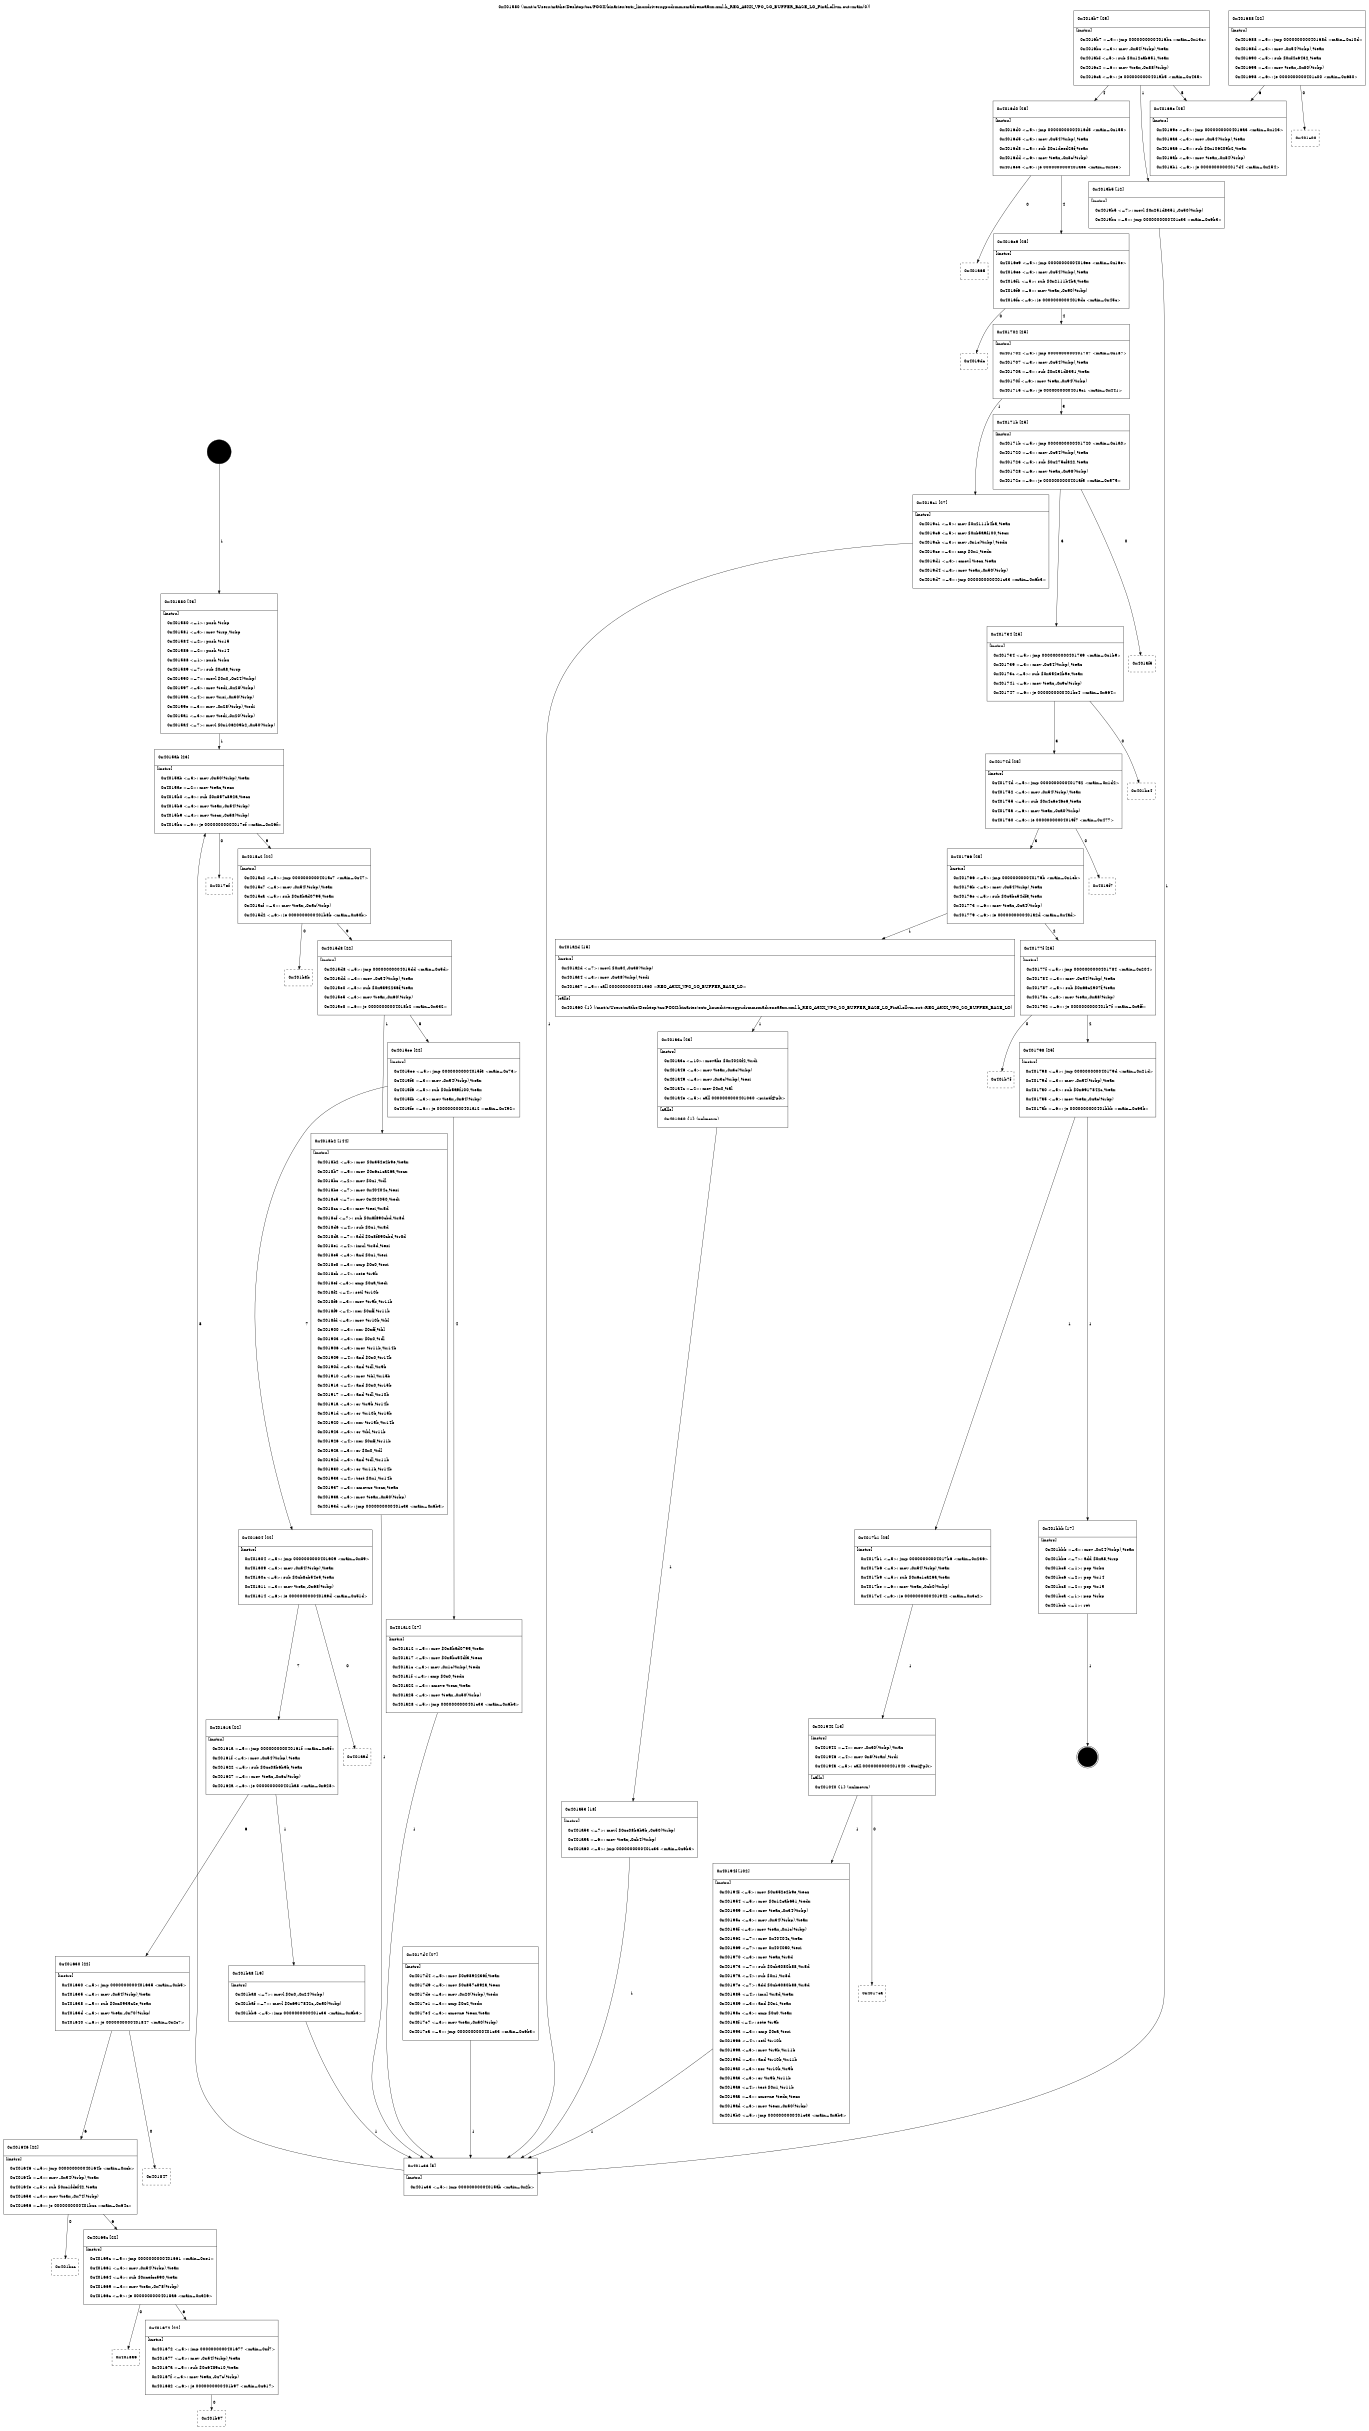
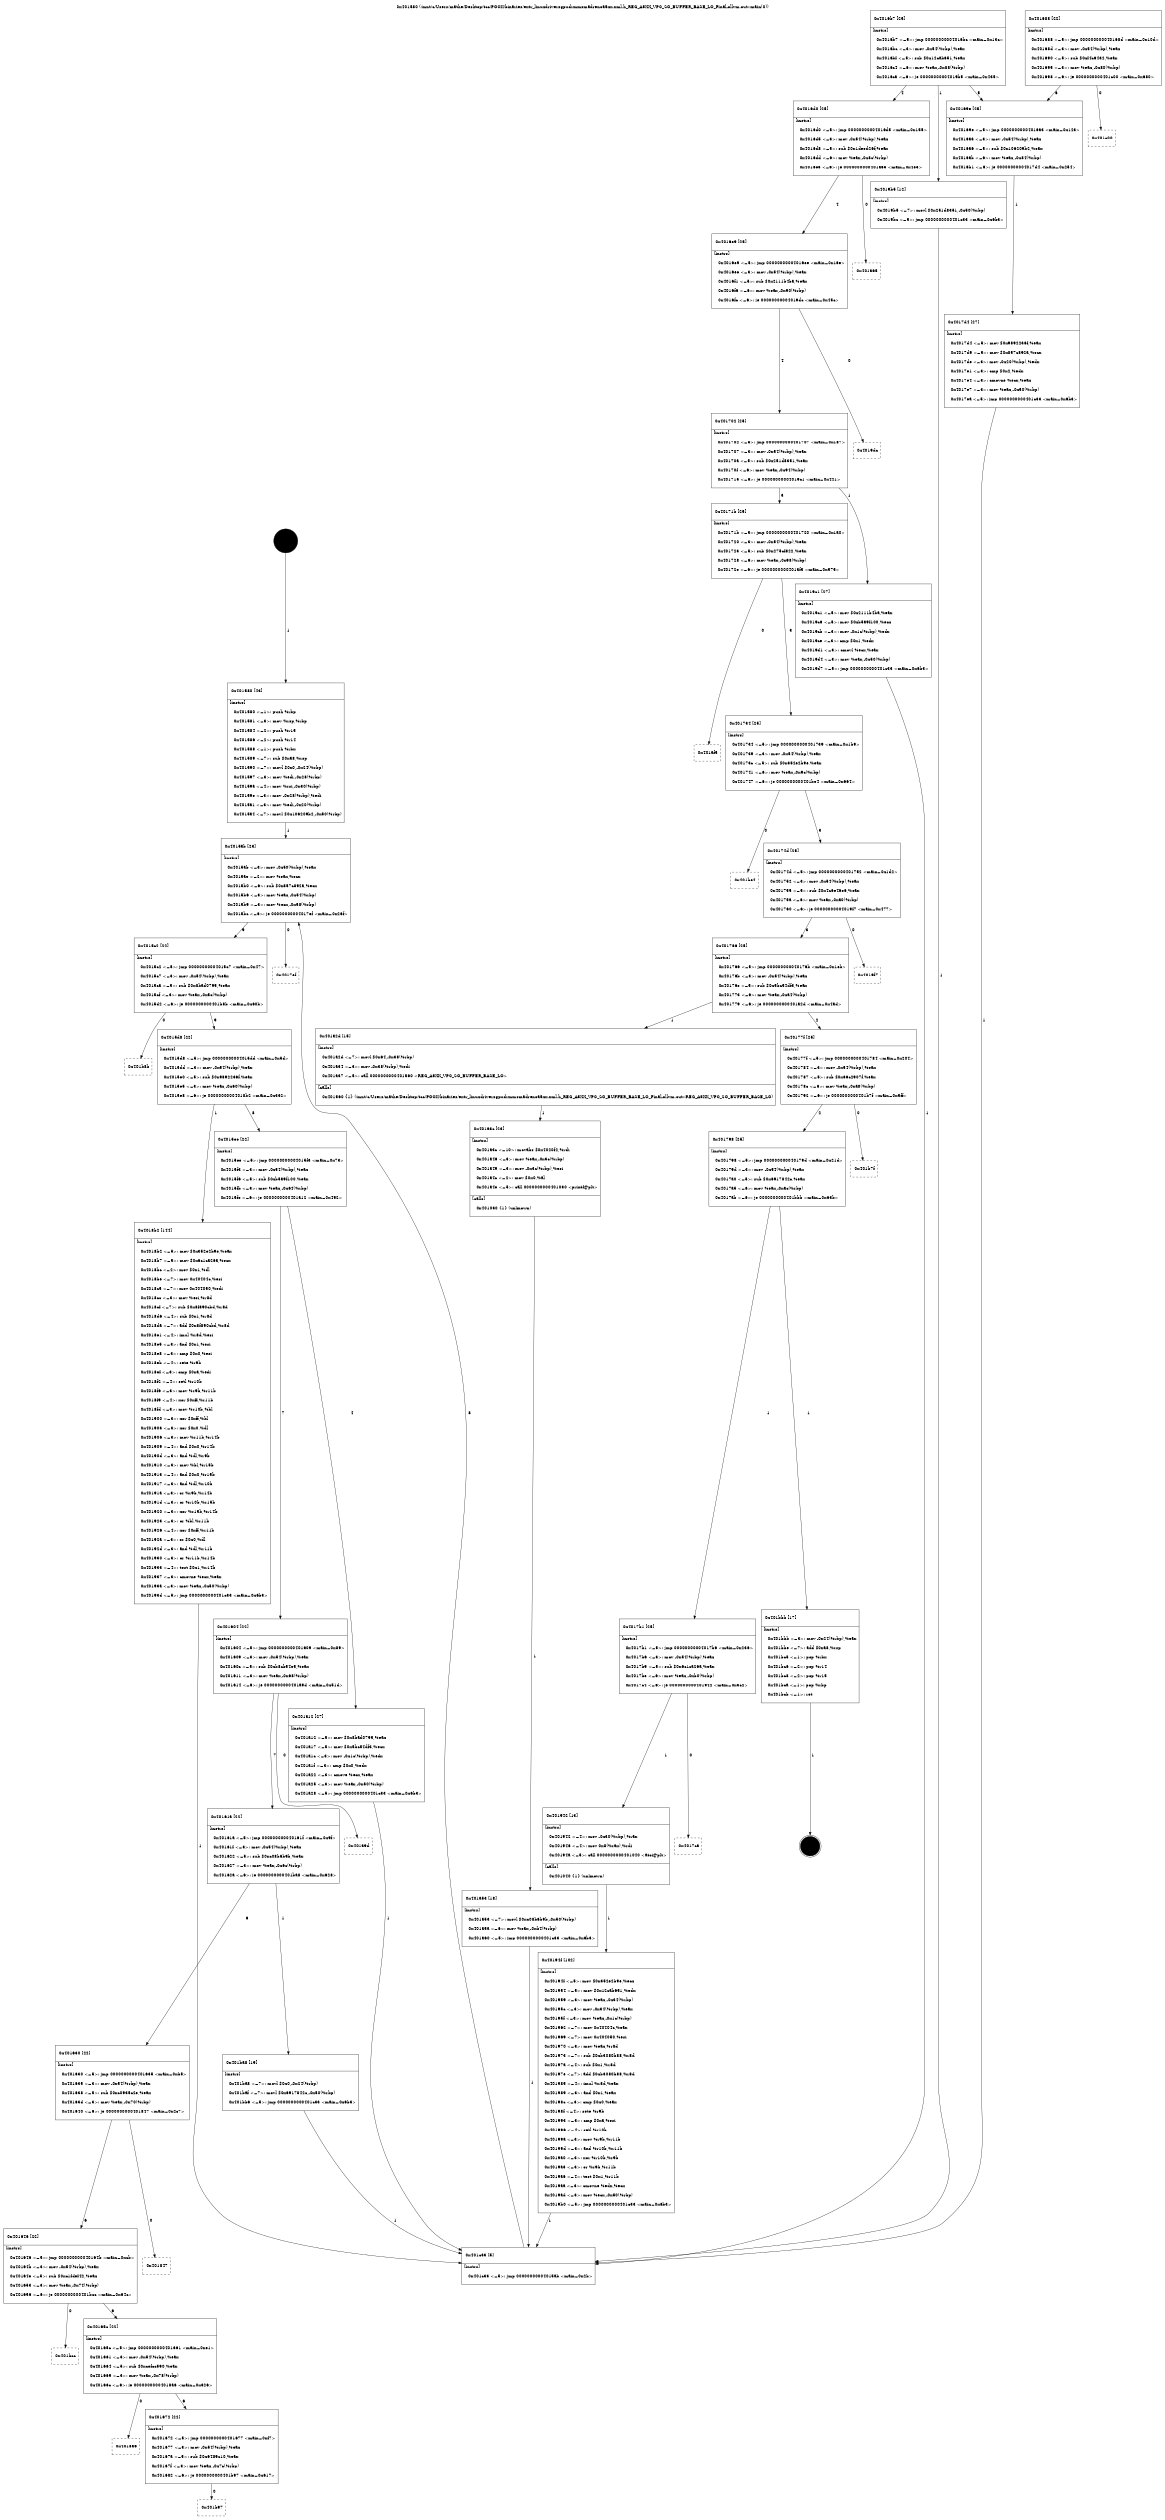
none -> (1013, 243)
(872, 1889) -> (688, 1764)
